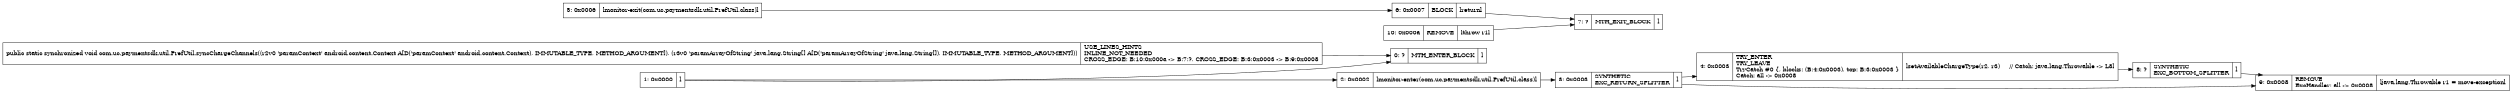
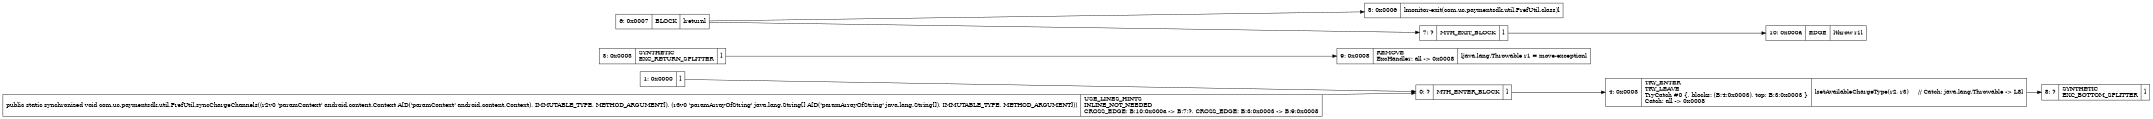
(1075, 10) -> (1035, 16)
(1532, 27) -> (1635, 33)
(1440, 33) -> (1818, 33)
(2250, 74) -> none
(1687, 77) -> (1556, 92)
(1439, 80) -> none
